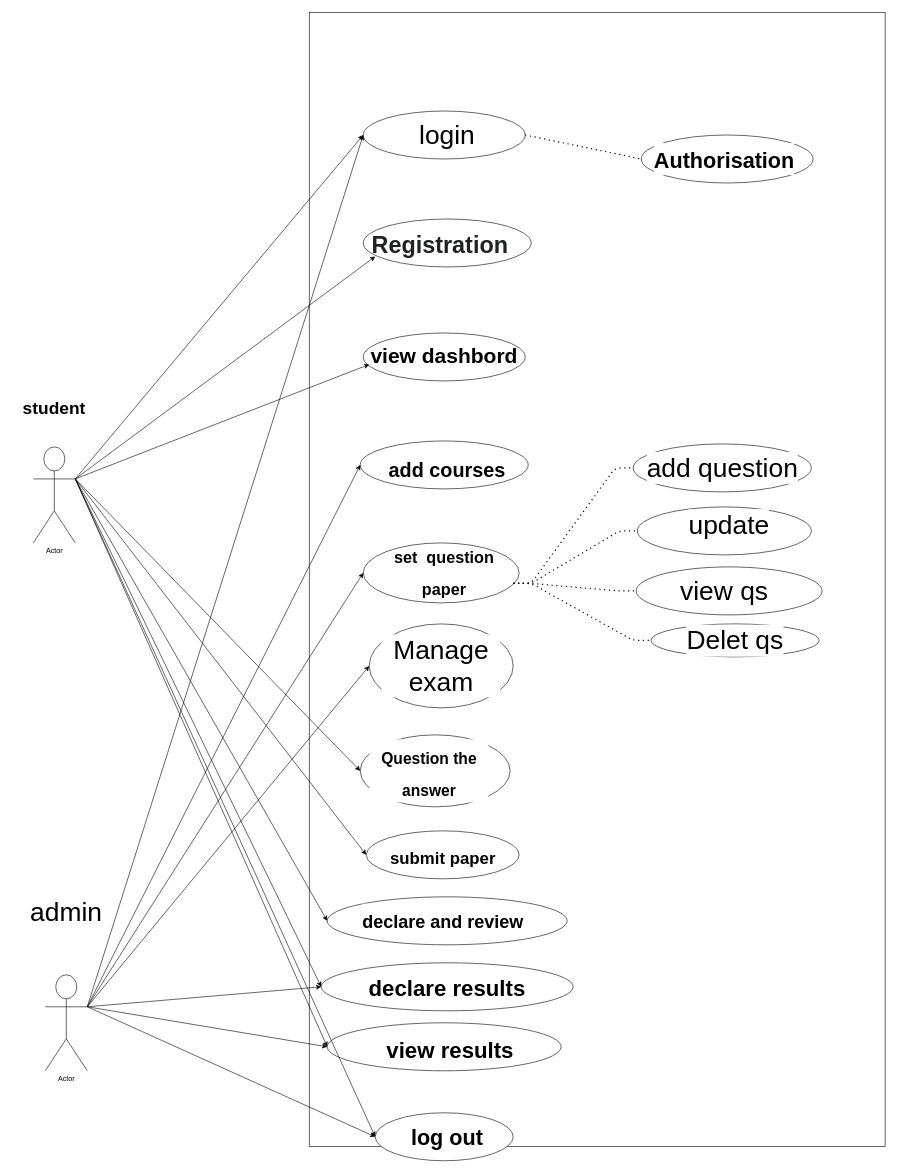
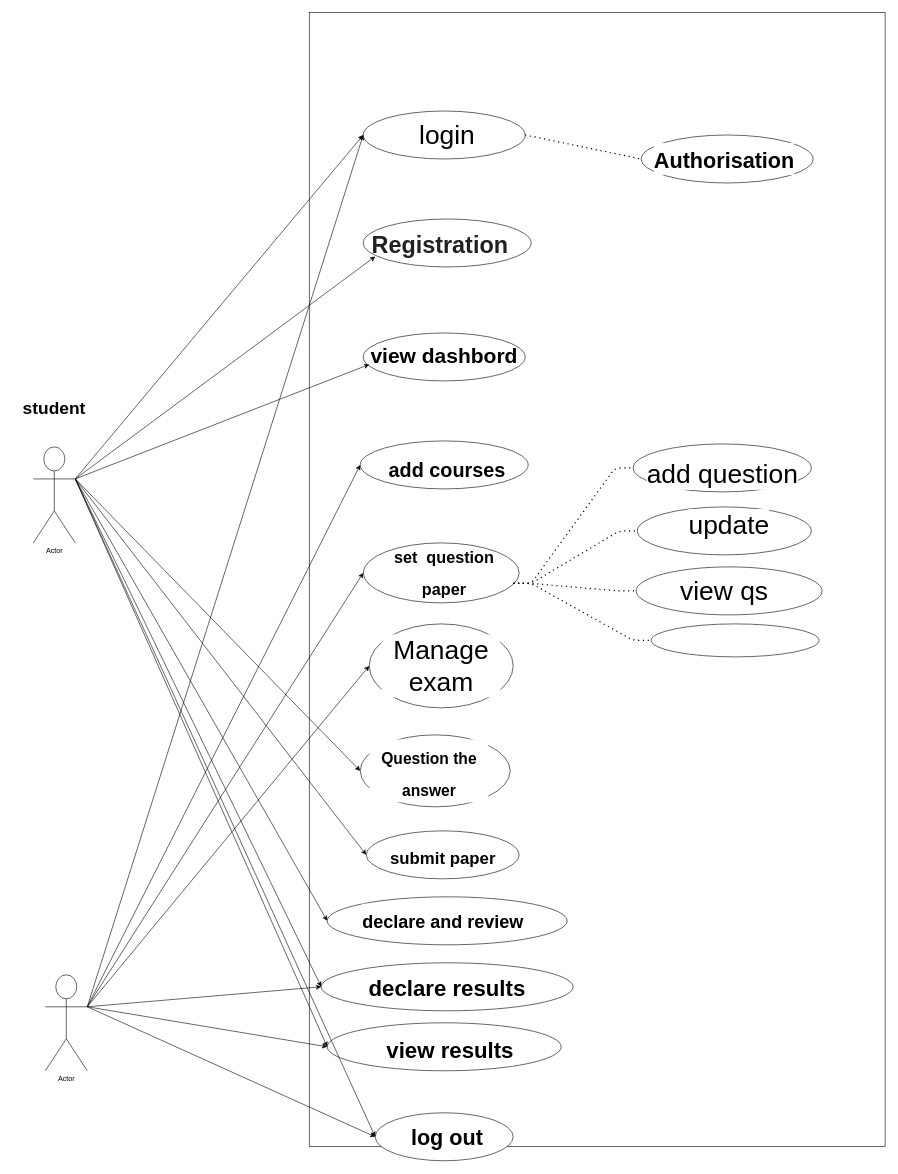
(722, 468) -> (722, 474)
(735, 640) -> none
(66, 912) -> none
